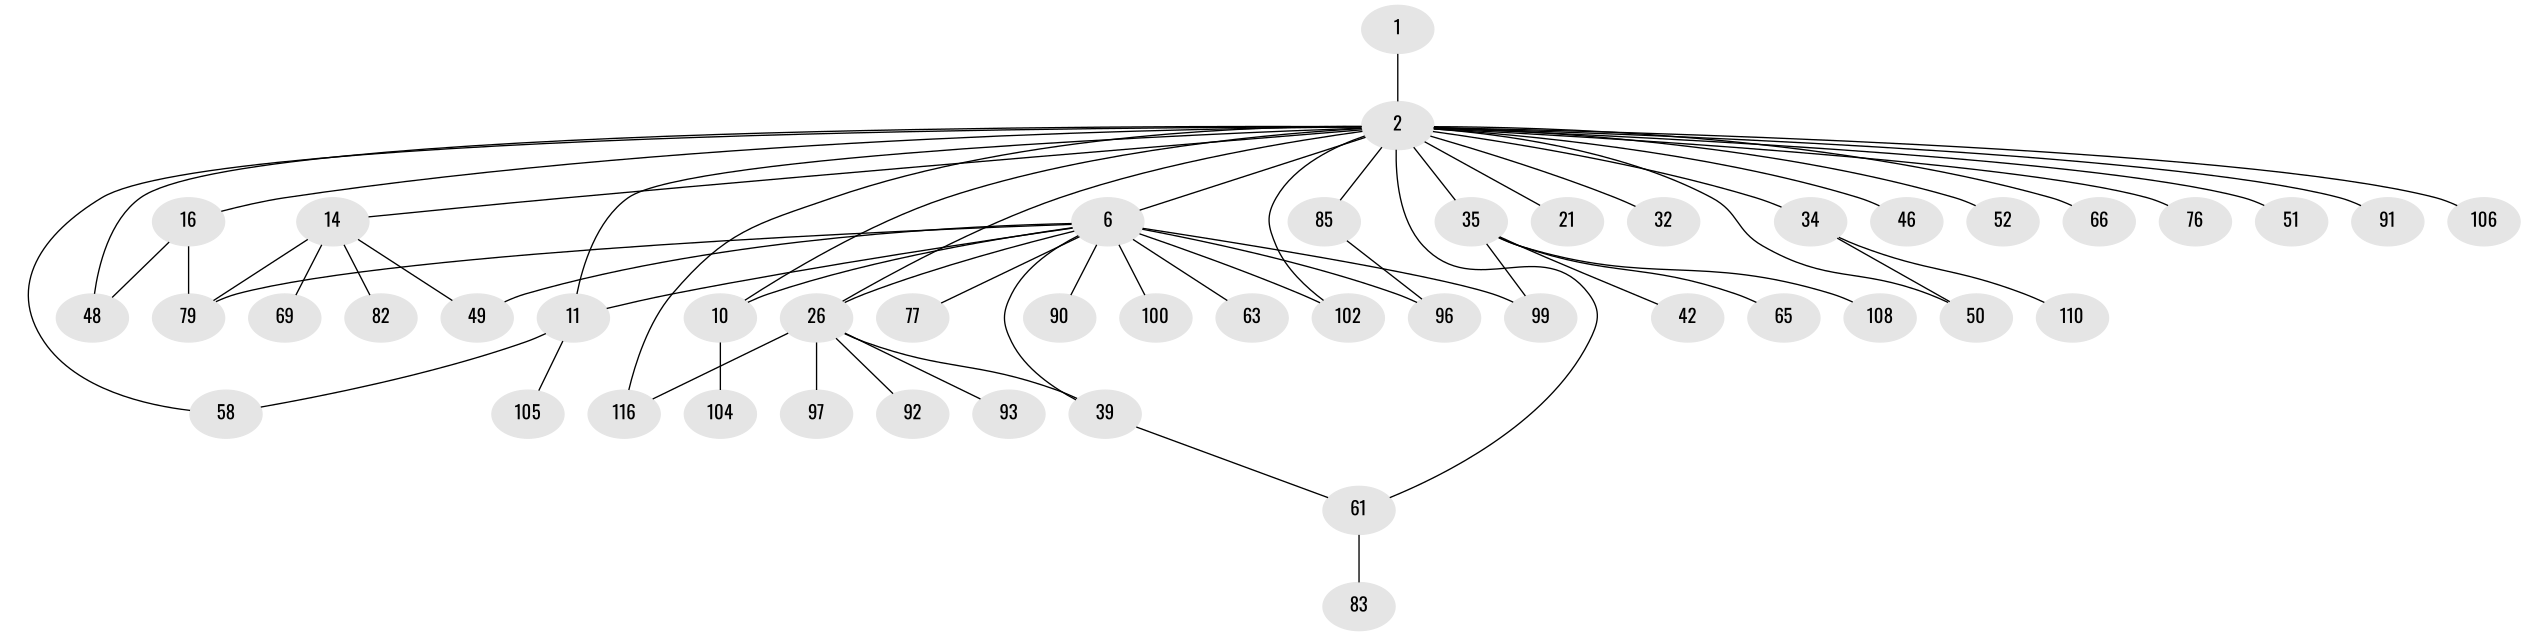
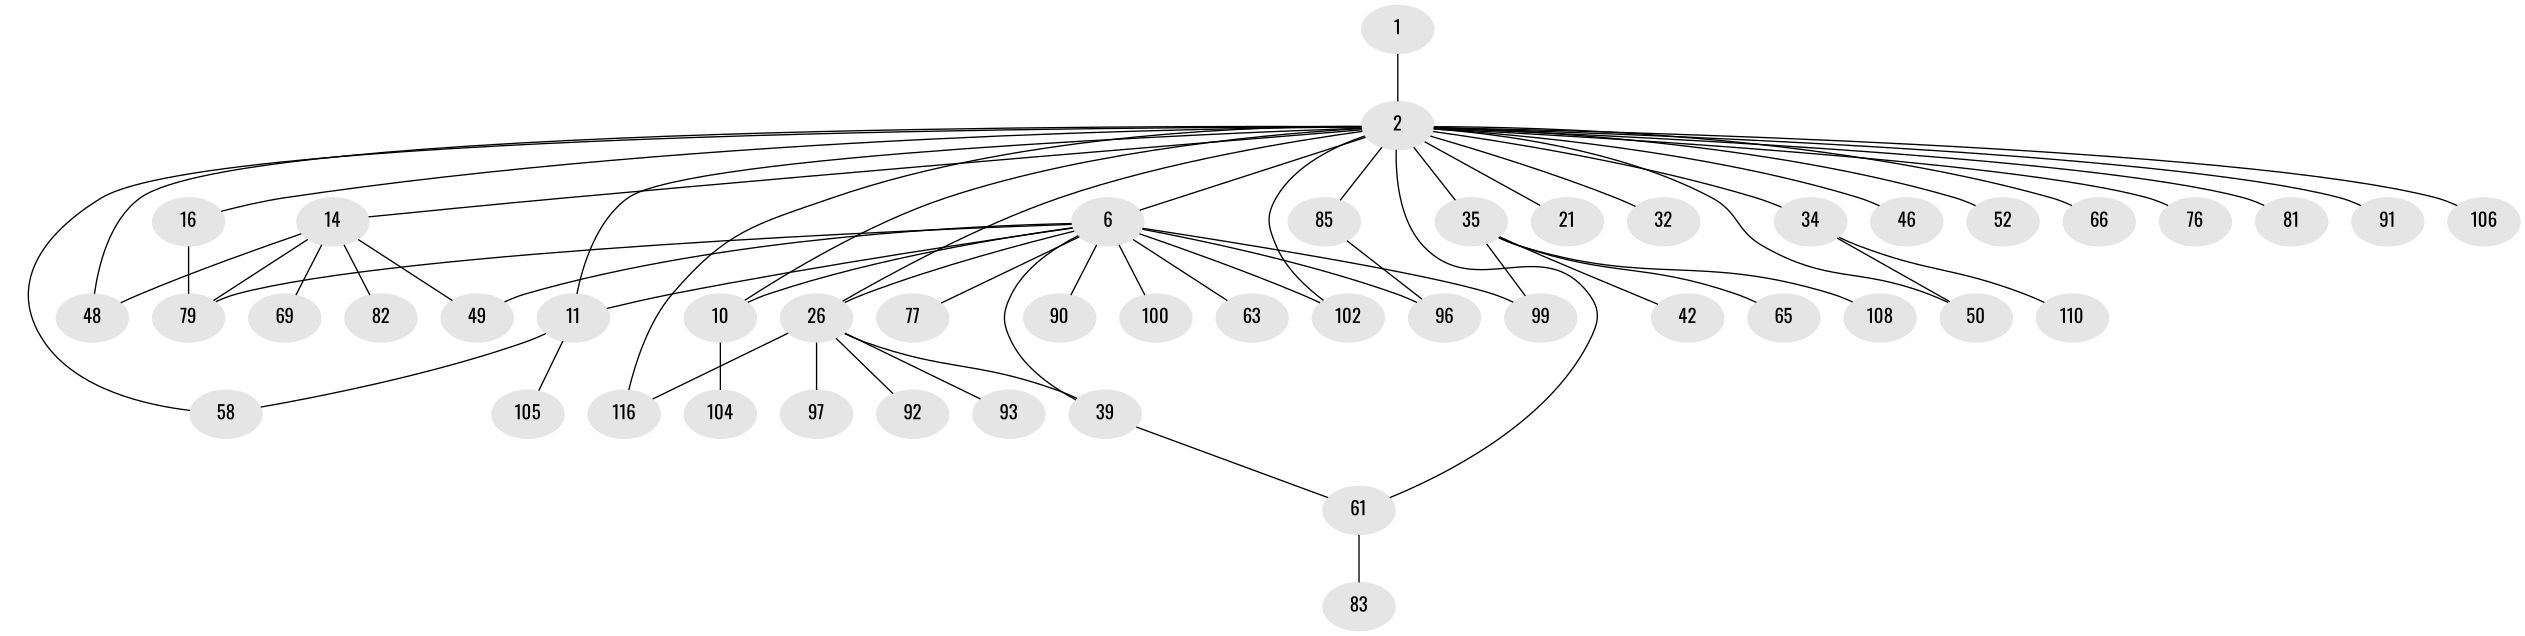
(2292, 222) -> (2292, 222)
(141, 270) -> (210, 266)
